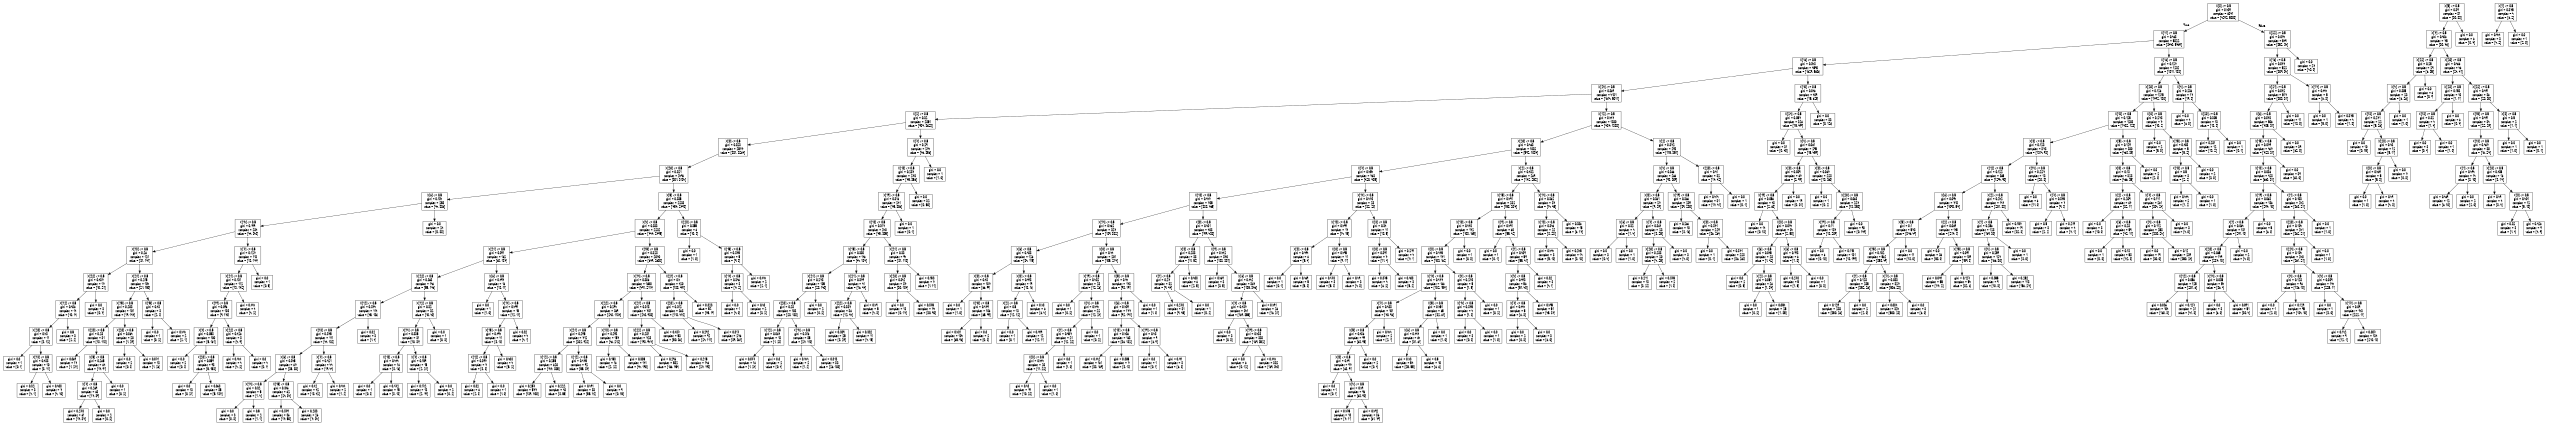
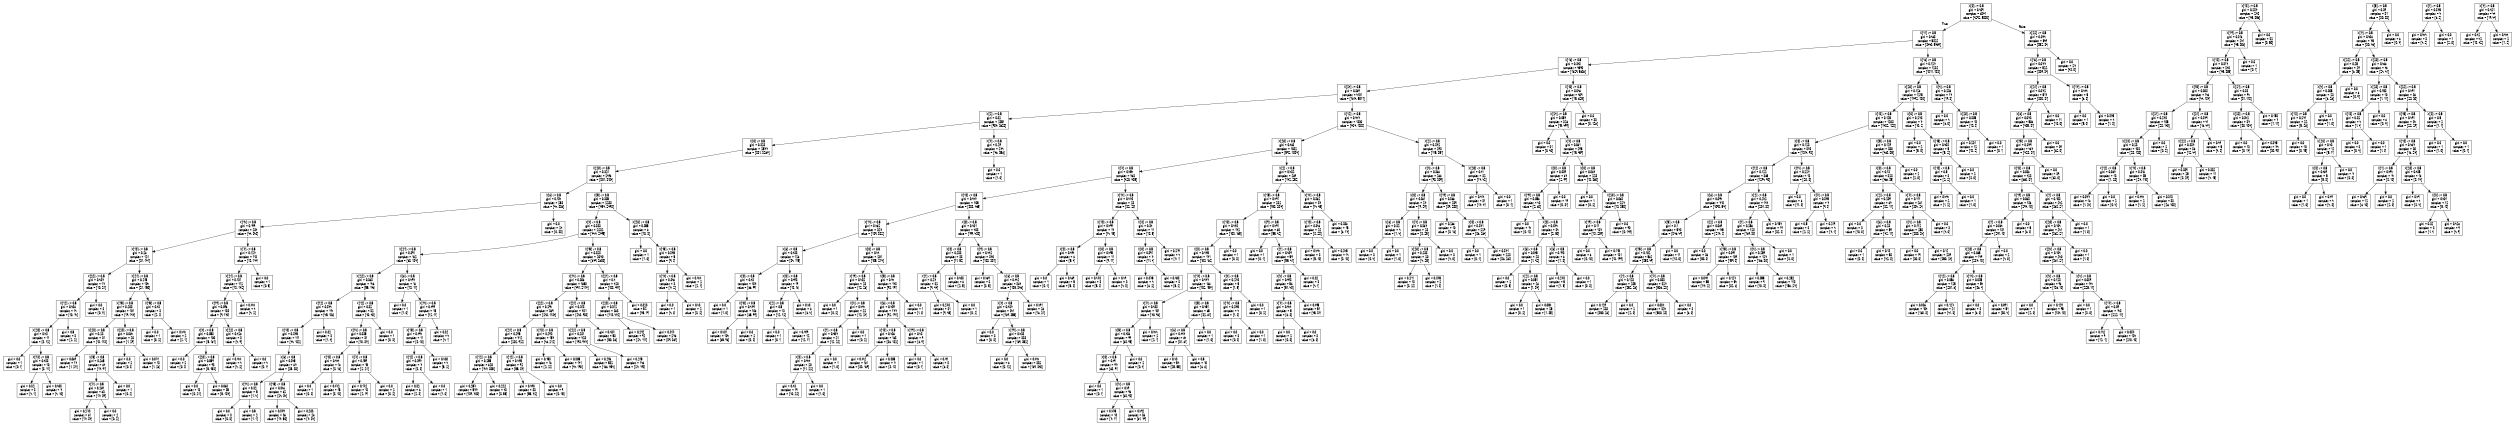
(914, 160) -> none
(324, 349) -> none
(586, 390) -> (527, 390)
